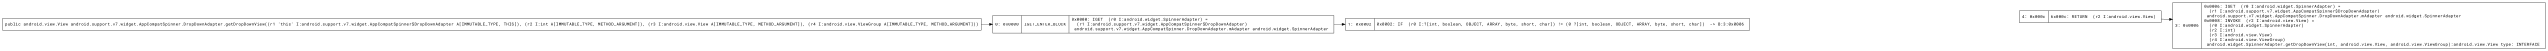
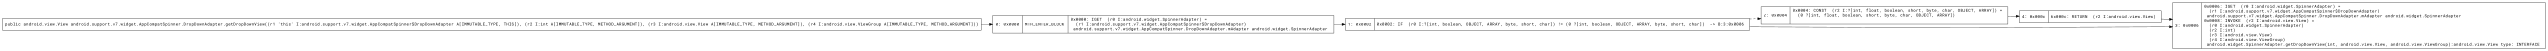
none -> (1884, 15)
(1045, 24) -> (1045, 24)
none -> (1960, 27)
